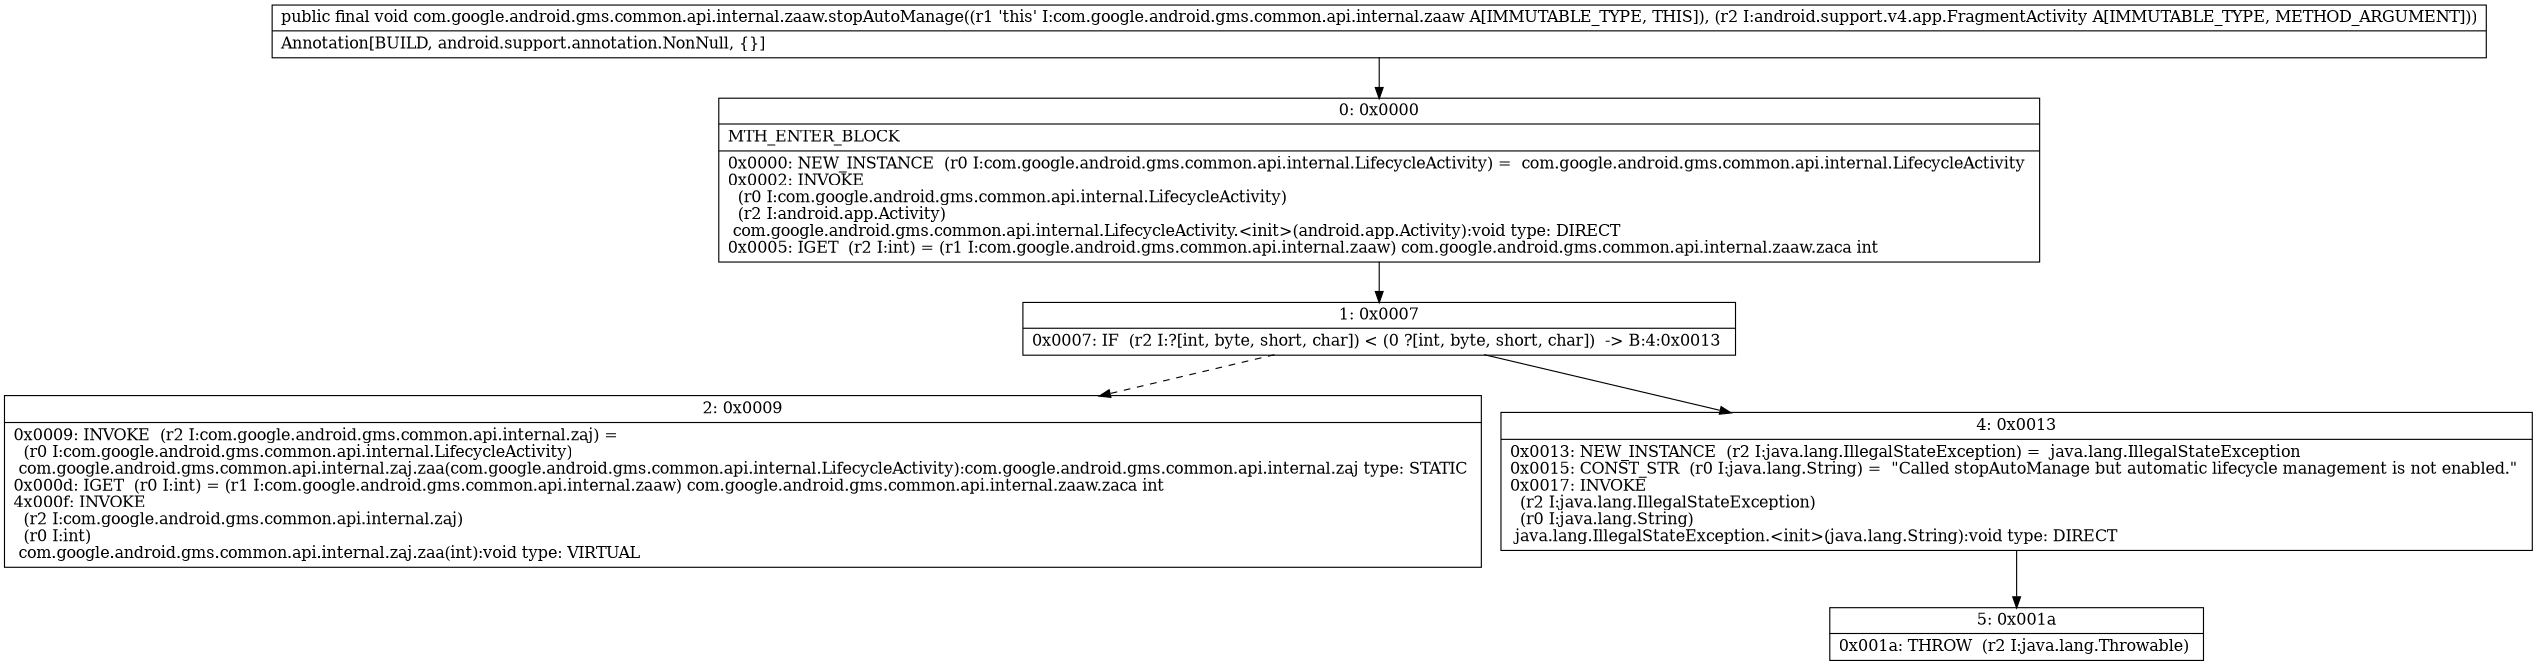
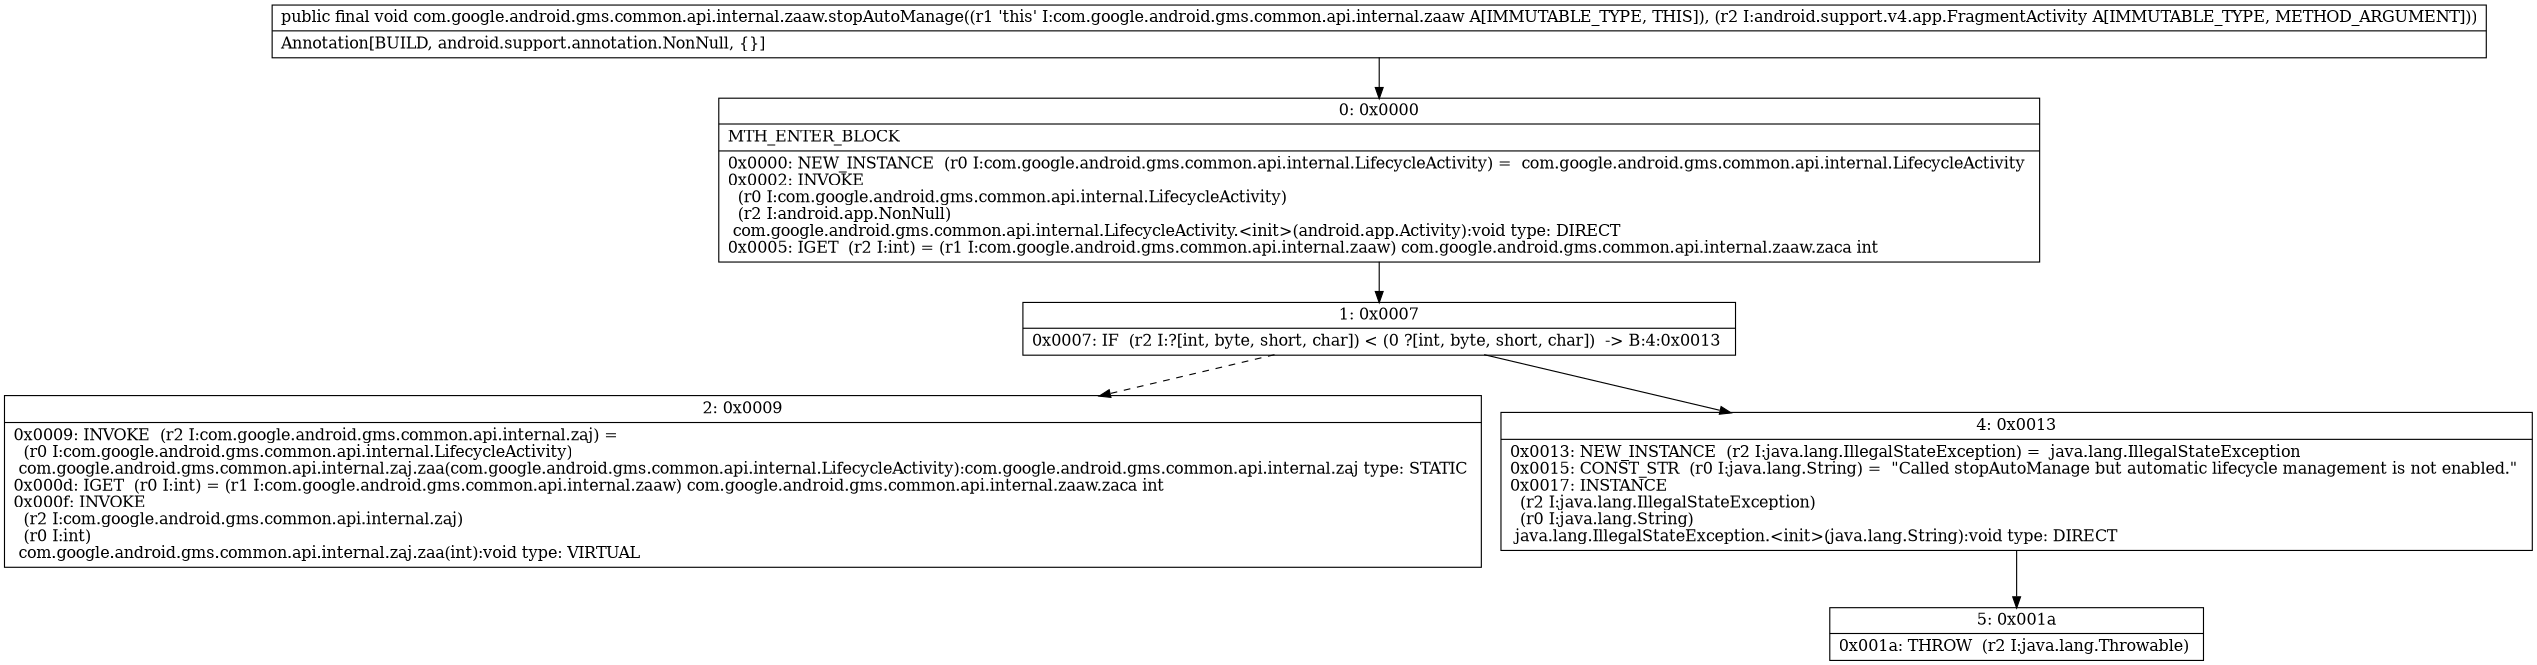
(837, 214) -> (839, 214)
(1583, 486) -> (1594, 486)
(85, 503) -> (85, 503)
